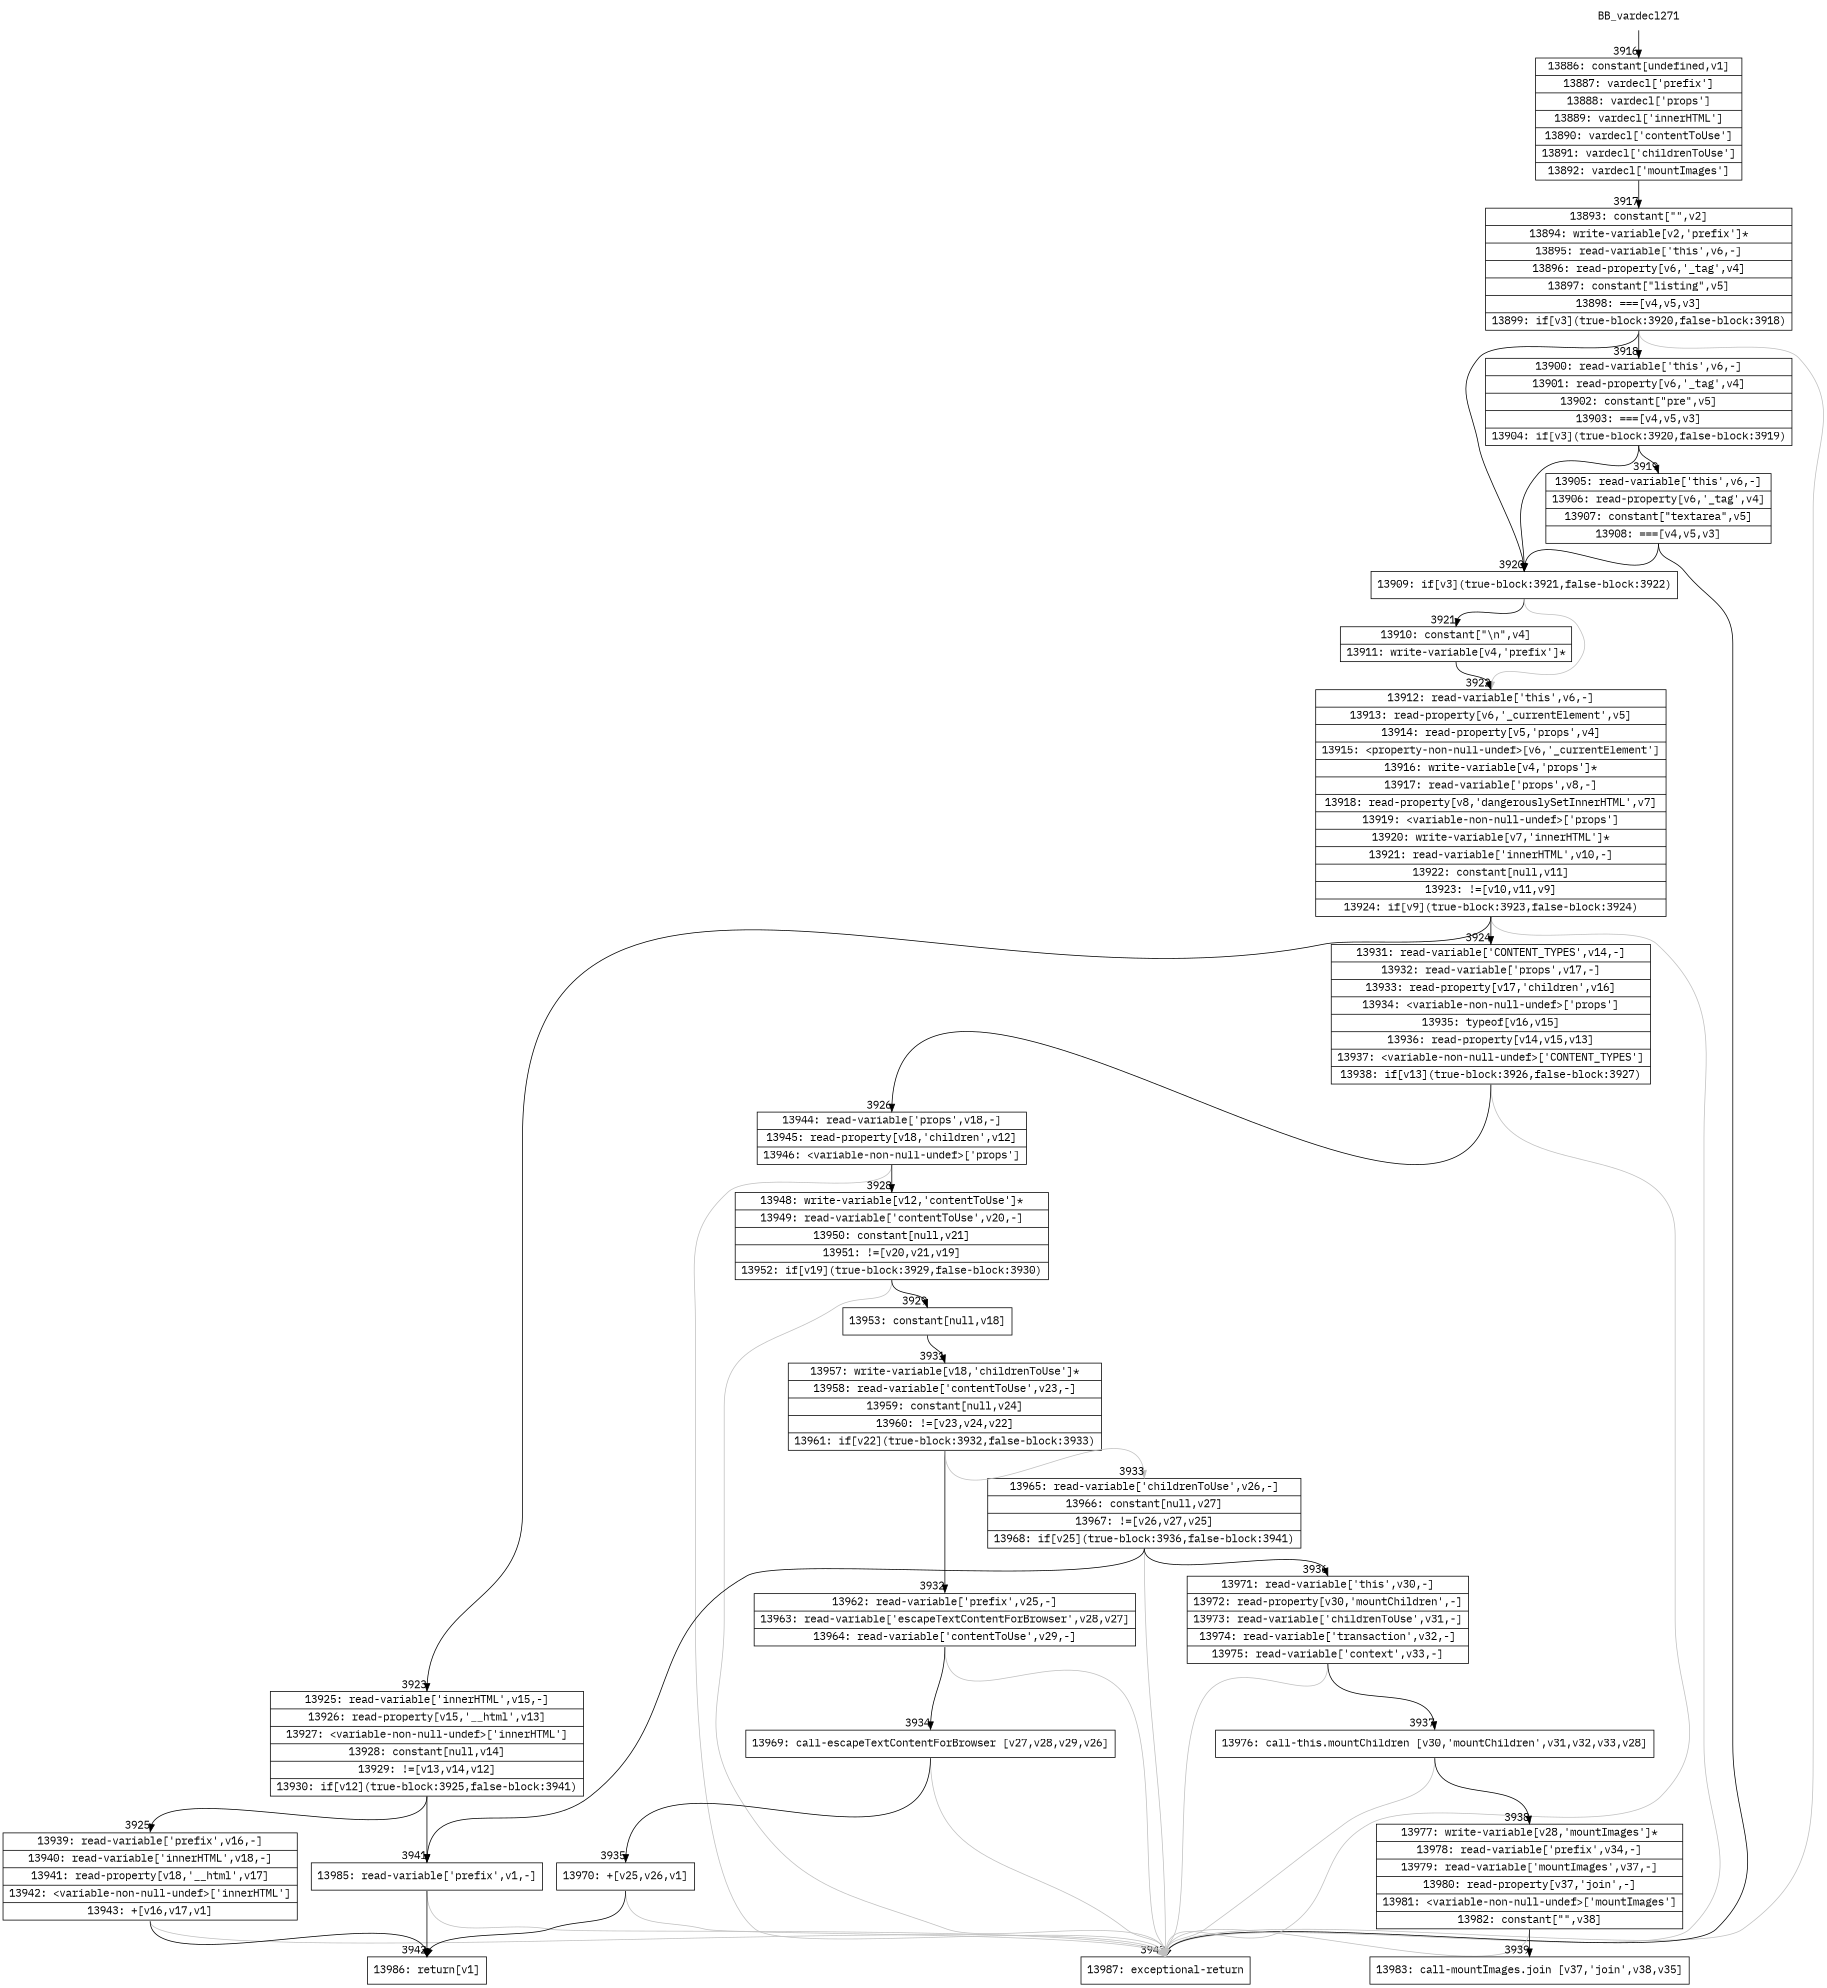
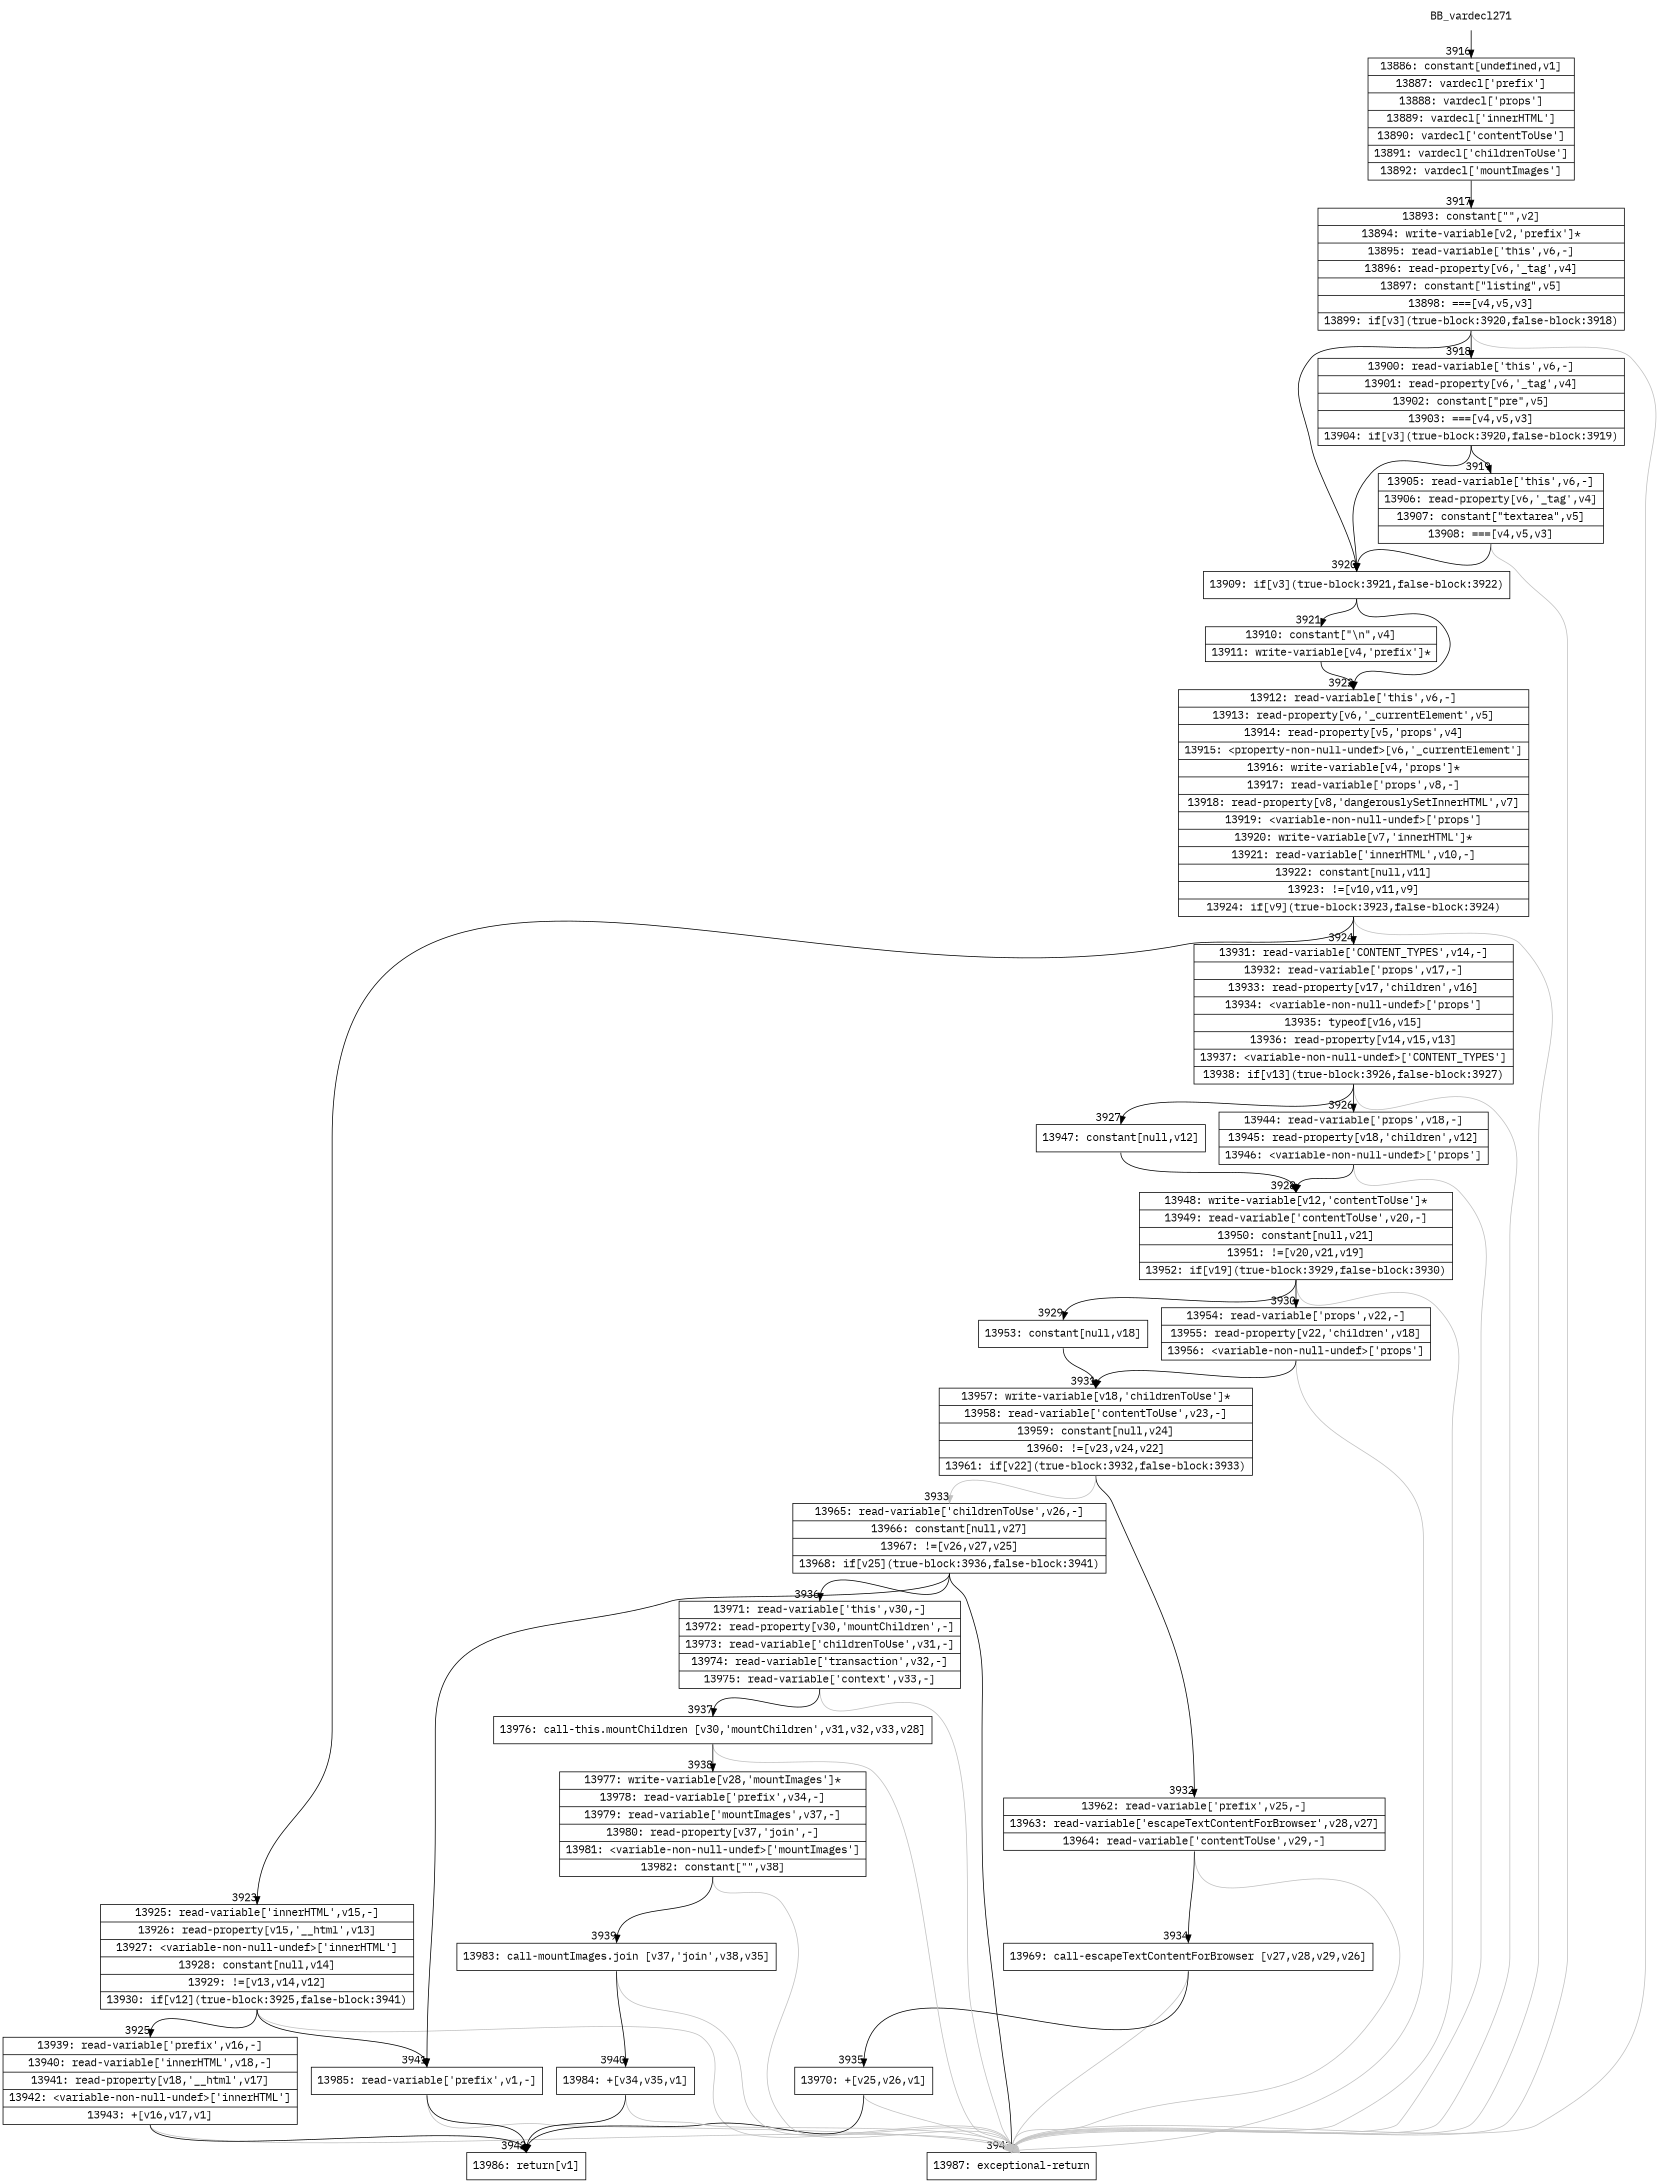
(1581, 658) -> (1450, 642)
none -> (1121, 1138)
none -> (1296, 1334)
(1733, 1503) -> (1567, 1572)
(1155, 1749) -> (982, 1856)
none -> (671, 2029)
none -> (626, 2081)
none -> (752, 2114)
